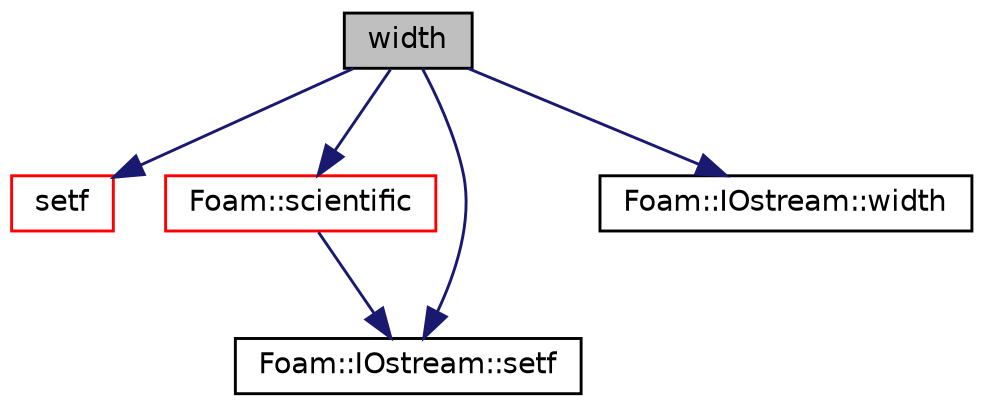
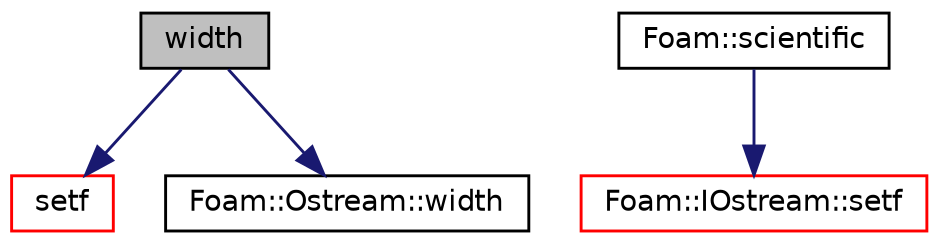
(363, 110) -> none
(465, 188) -> none
(301, 203) -> (754, 41)
(786, 203) -> (347, 203)
(408, 366) -> (754, 203)
